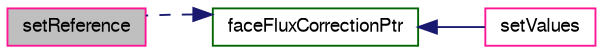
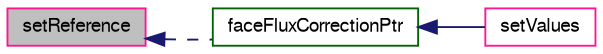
(169, 15) -> (188, 40)
